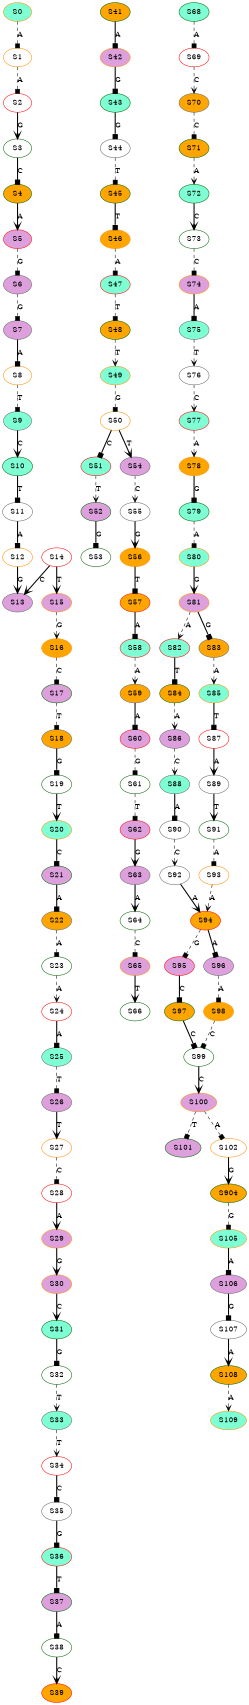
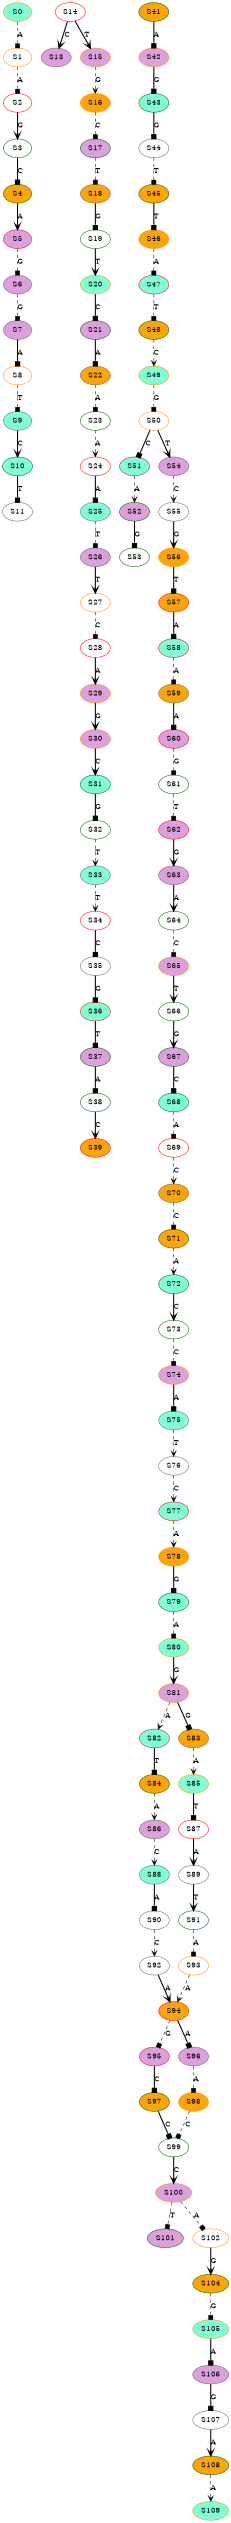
(118, 353) -> (157, 353)
(98, 489) -> (137, 489)
(18, 557) -> none
(135, 668) -> (174, 668)
none -> (174, 1057)
(229, 1193) -> (211, 2284)
